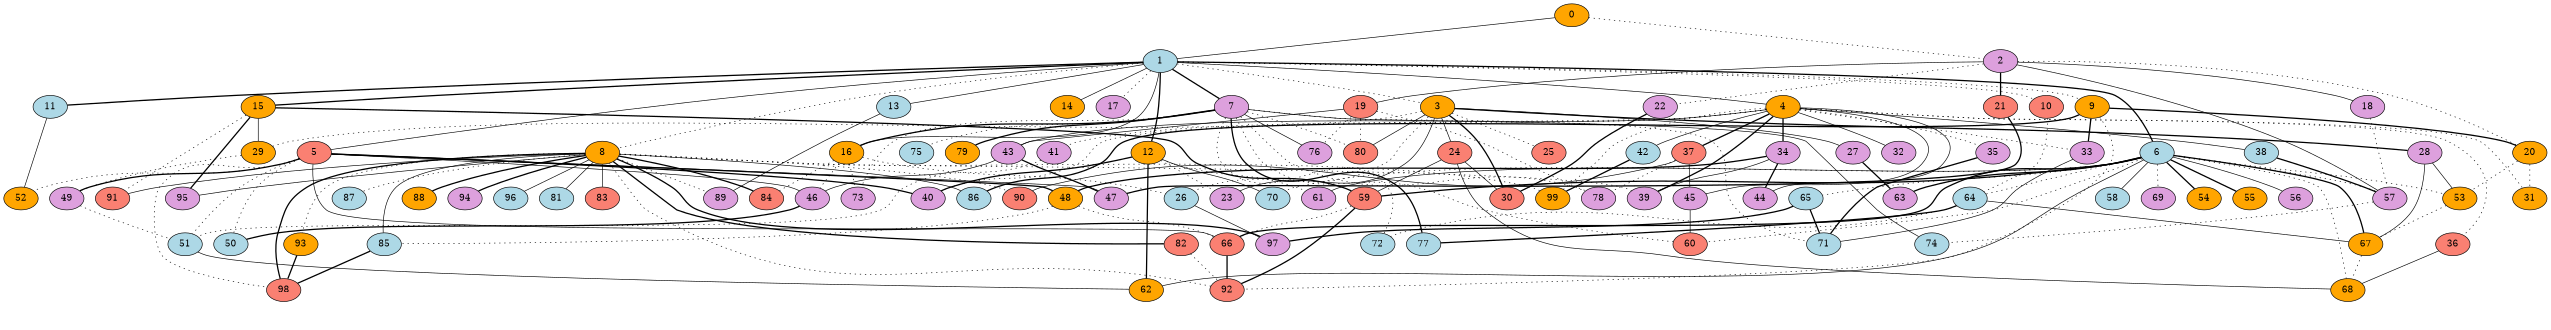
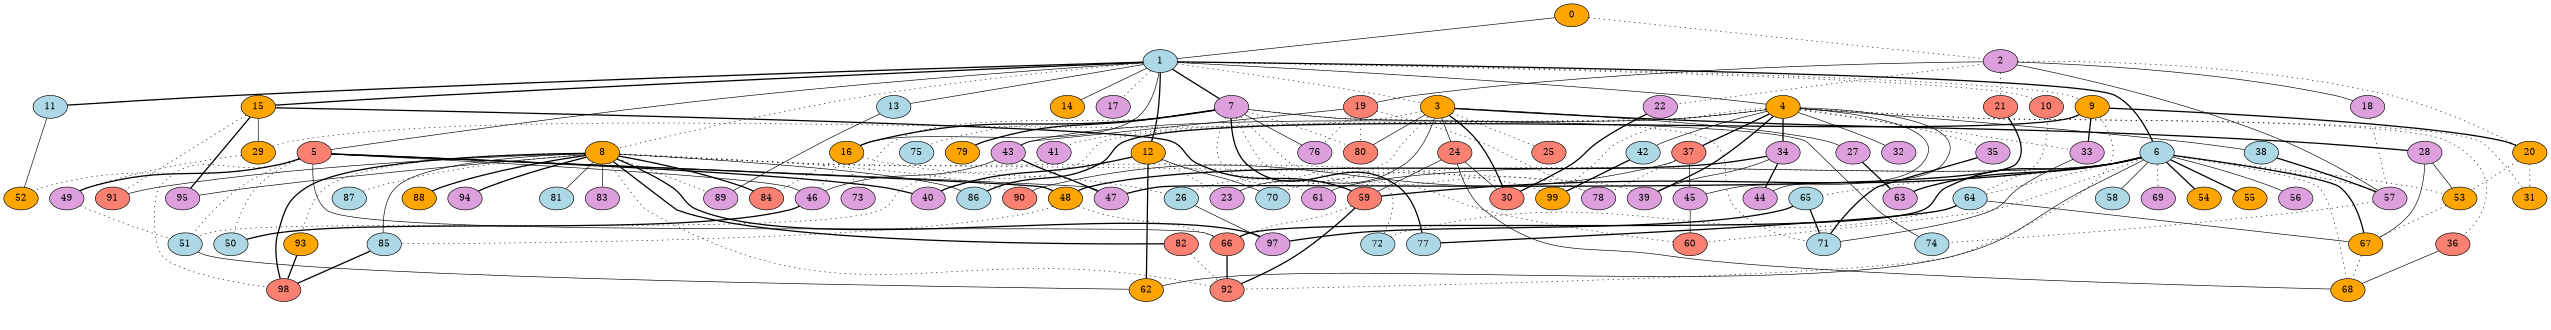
(2001, 79) -> (2001, 79)
(511, 198) -> none
(602, 198) -> (602, 198)
